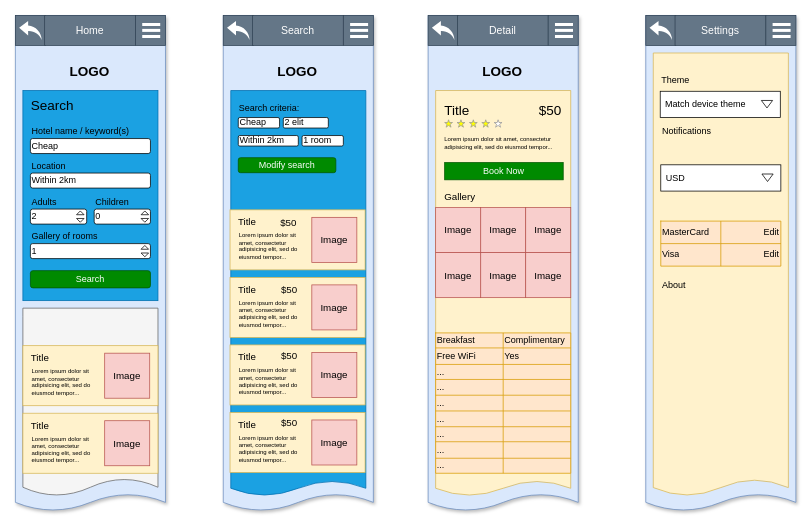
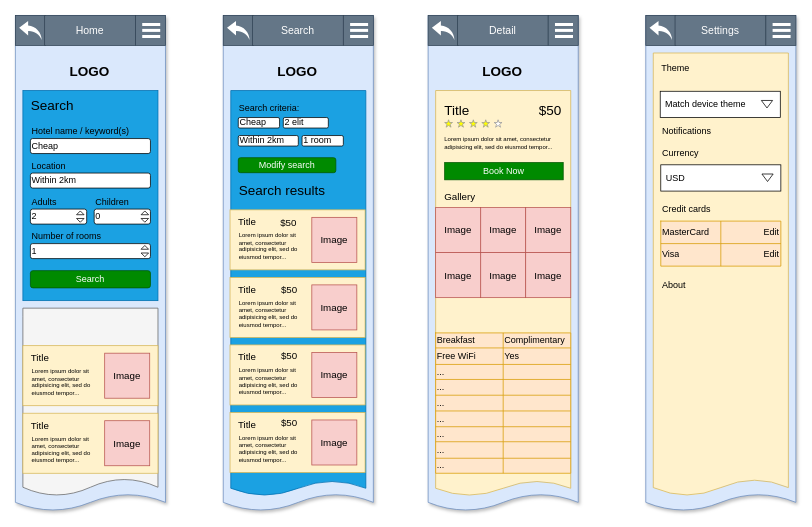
(720, 80) -> (720, 69)
none -> (720, 153)
none -> (297, 191)
none -> (720, 210)
(68, 237) -> (67, 237)
